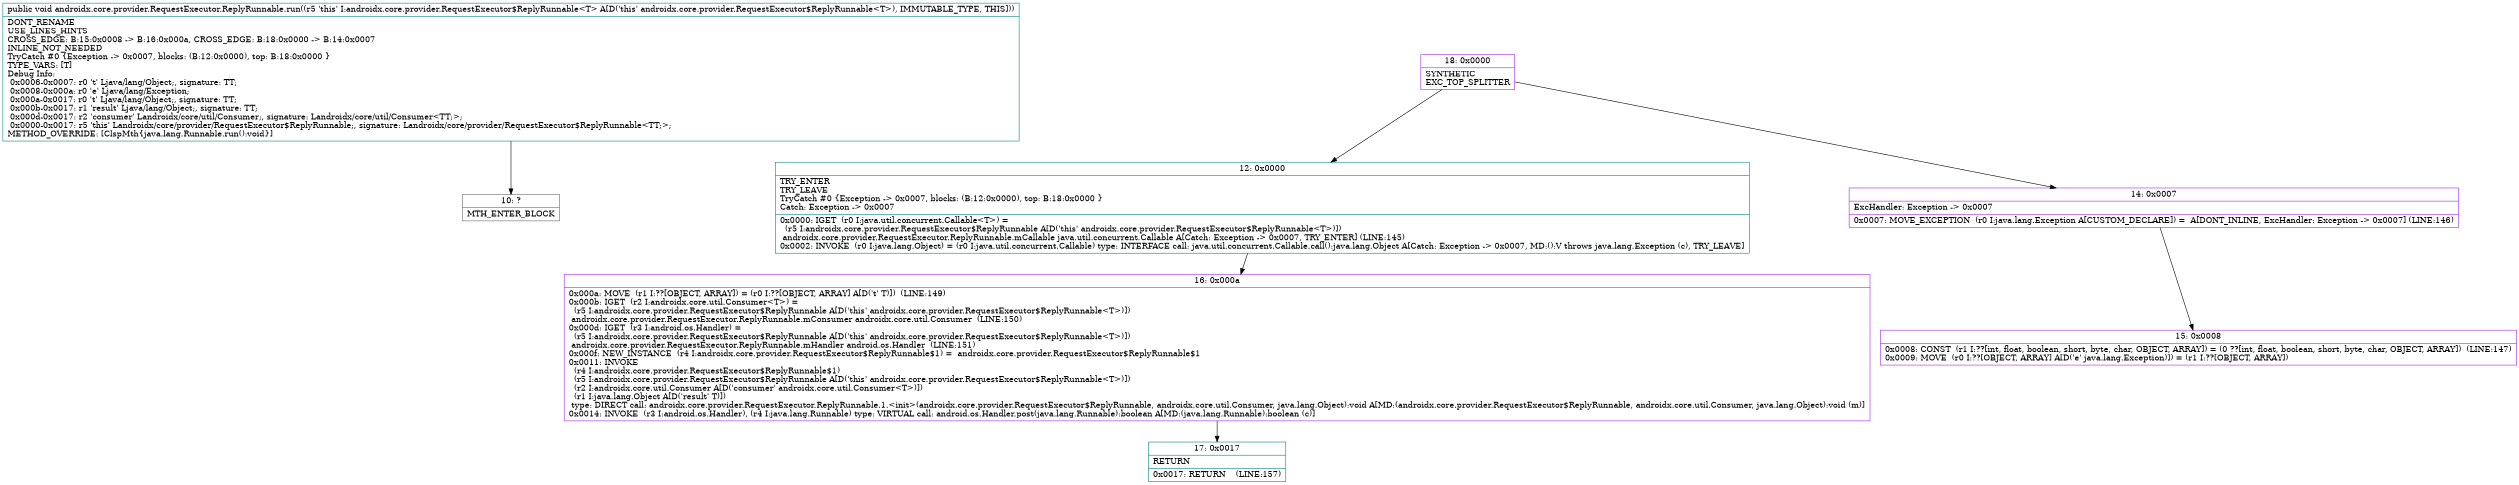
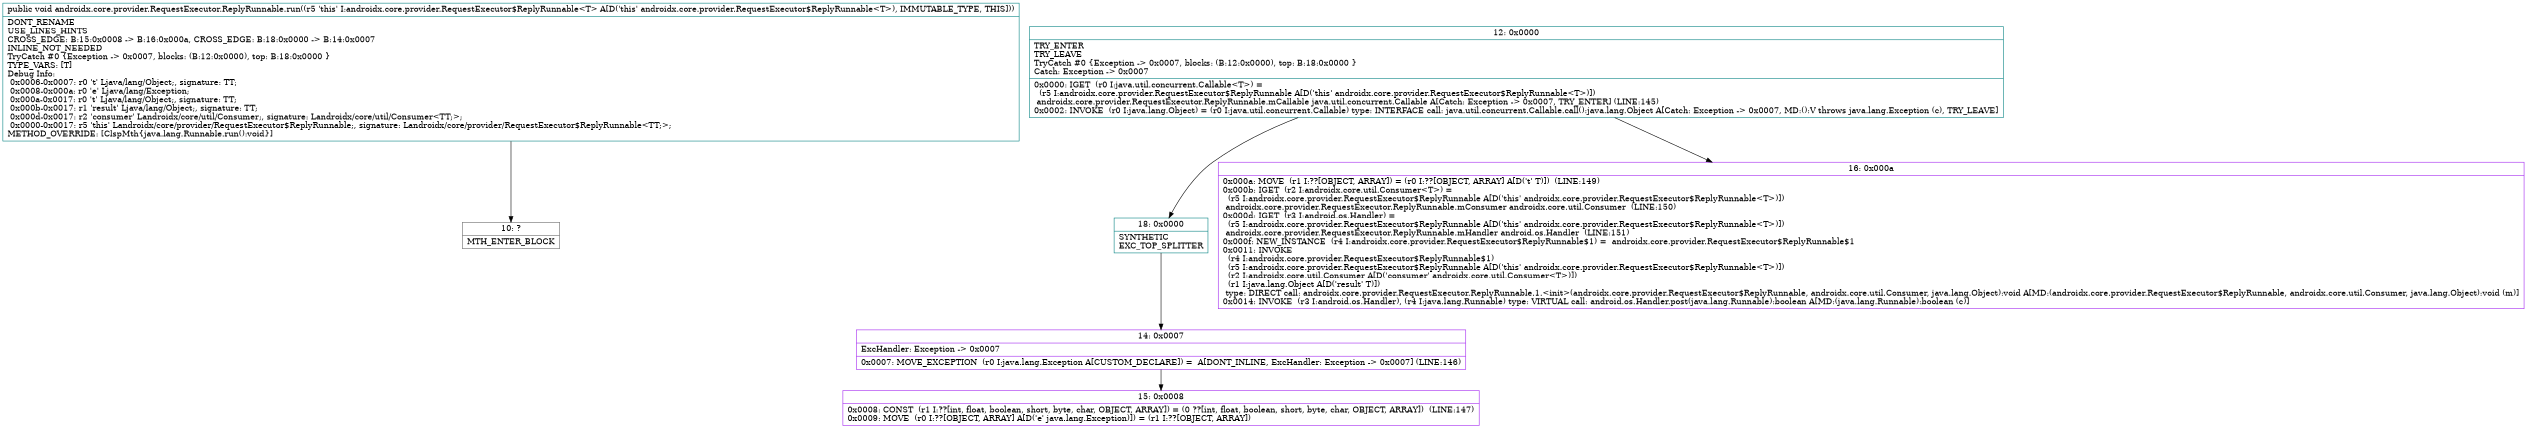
(1468, 72) -> (1161, 235)
(1389, 124) -> (1226, 154)
(1217, 462) -> none
